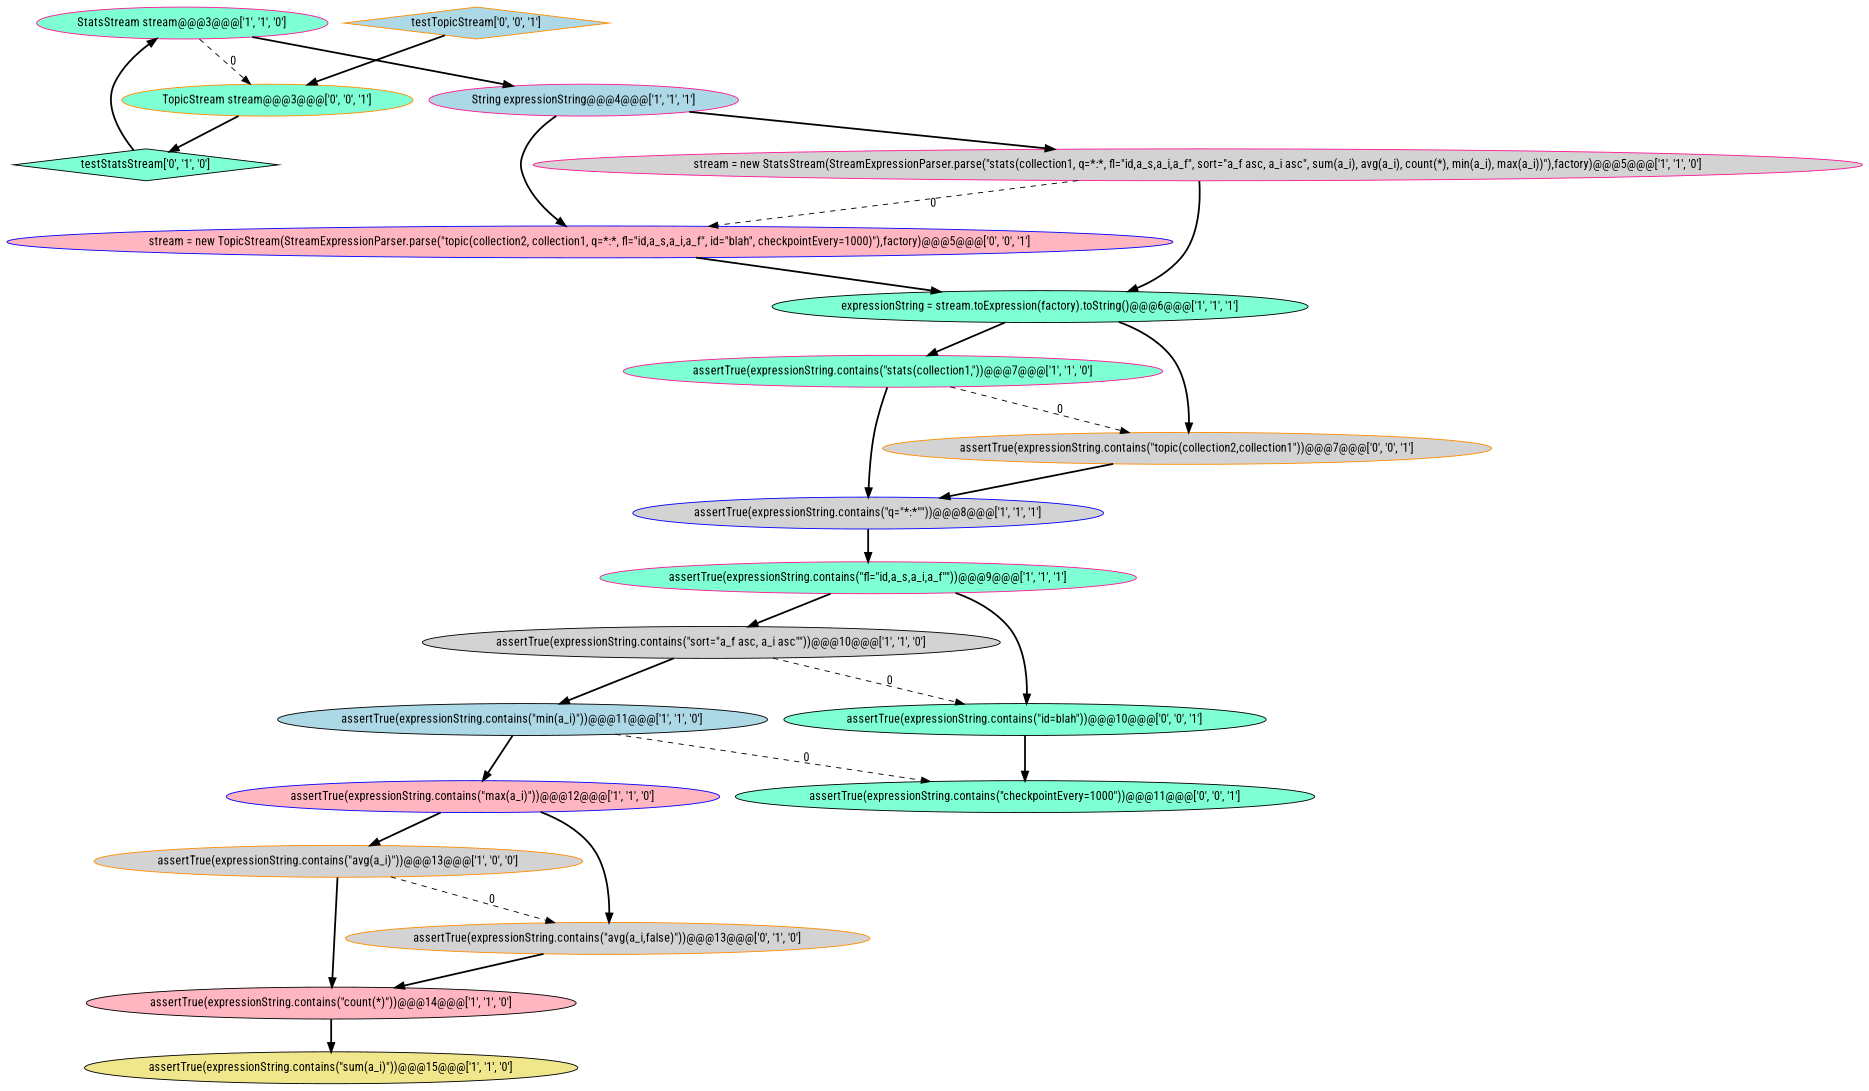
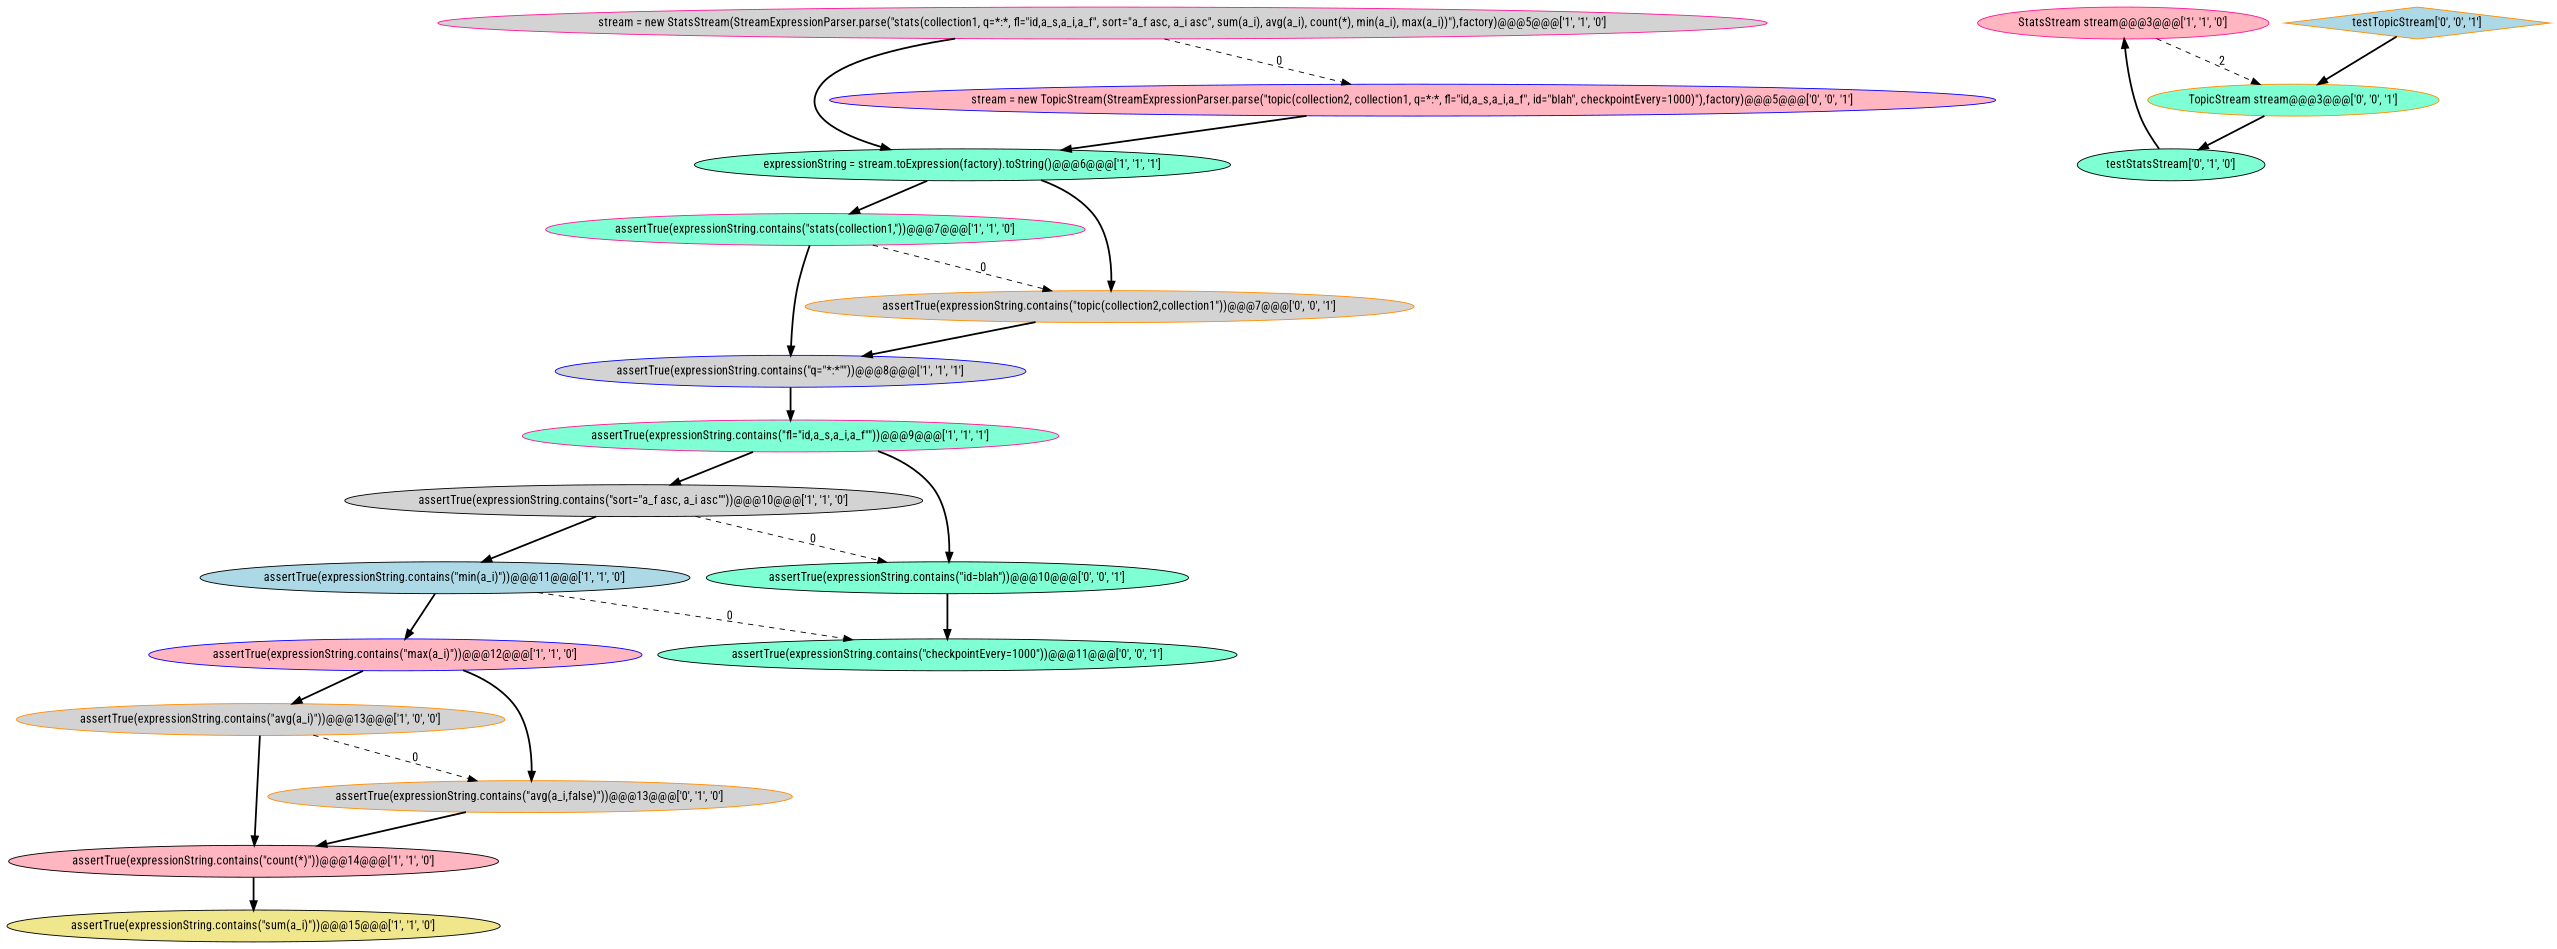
(182, 23) -> (2123, 23)
(233, 62) -> (2222, 62)
(584, 100) -> none
(146, 165) -> (2171, 165)
